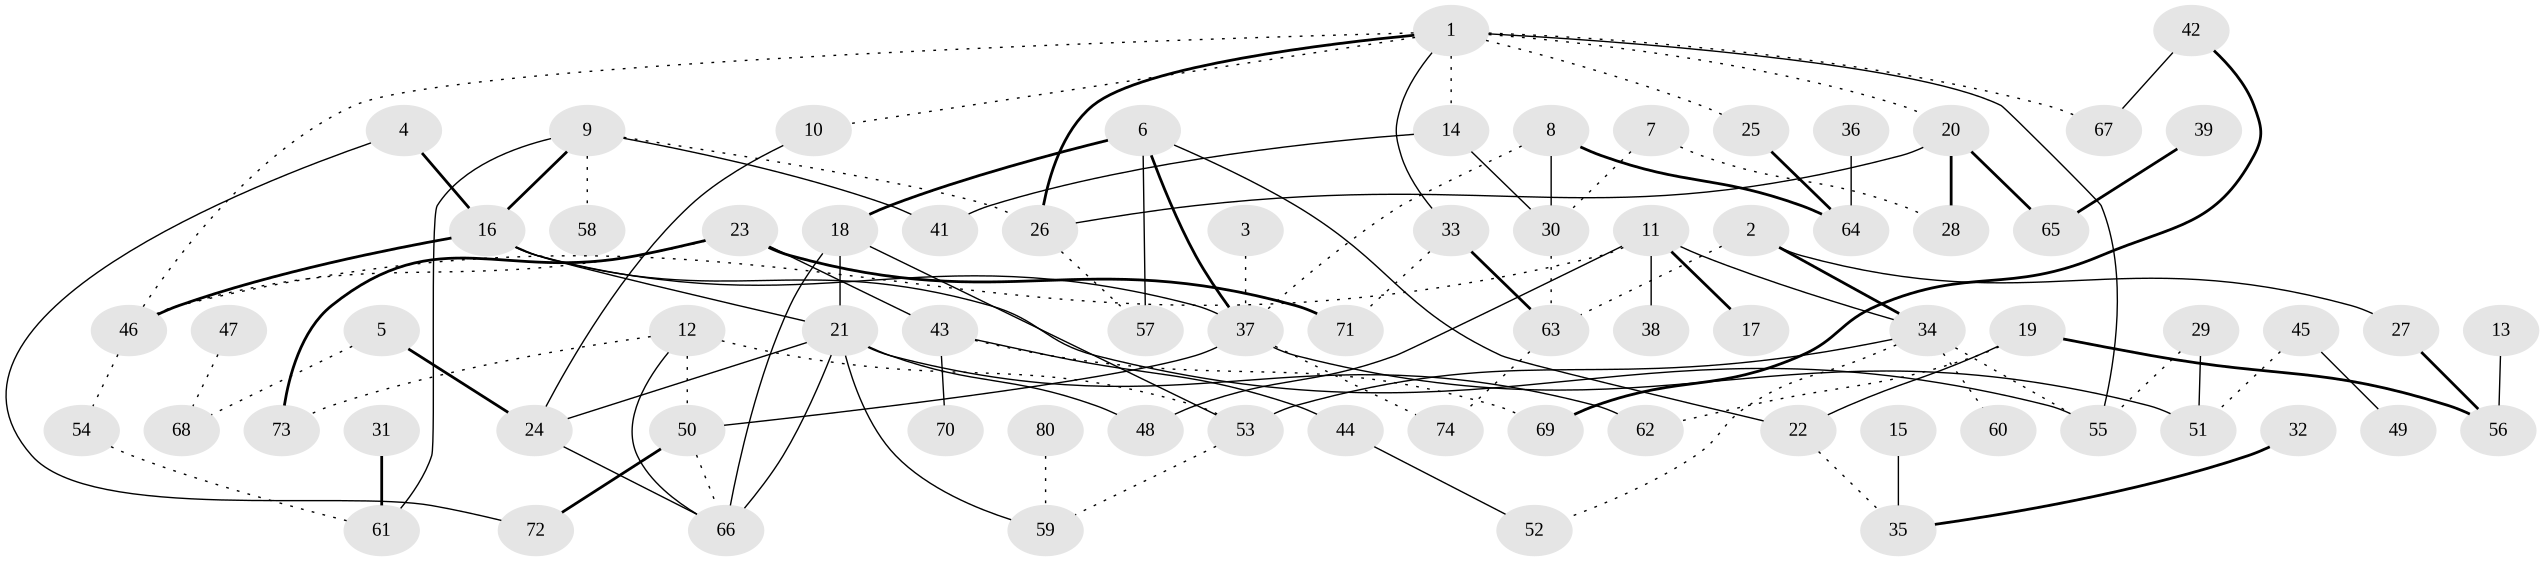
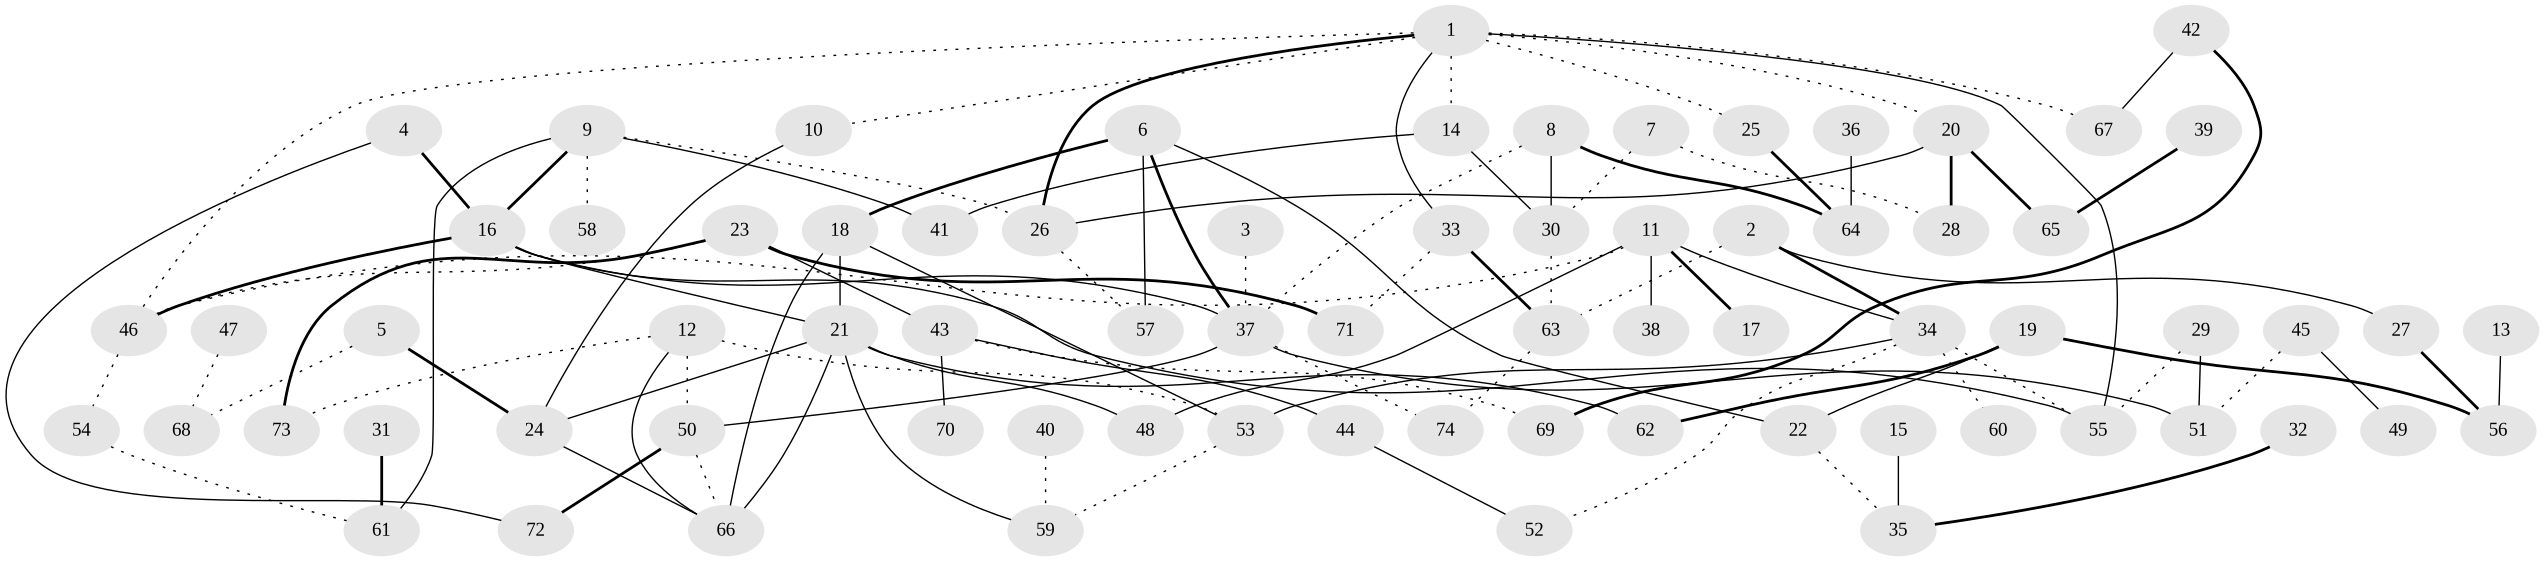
(1841, 388) -> (1841, 388)
(1046, 431) -> (1046, 431)
